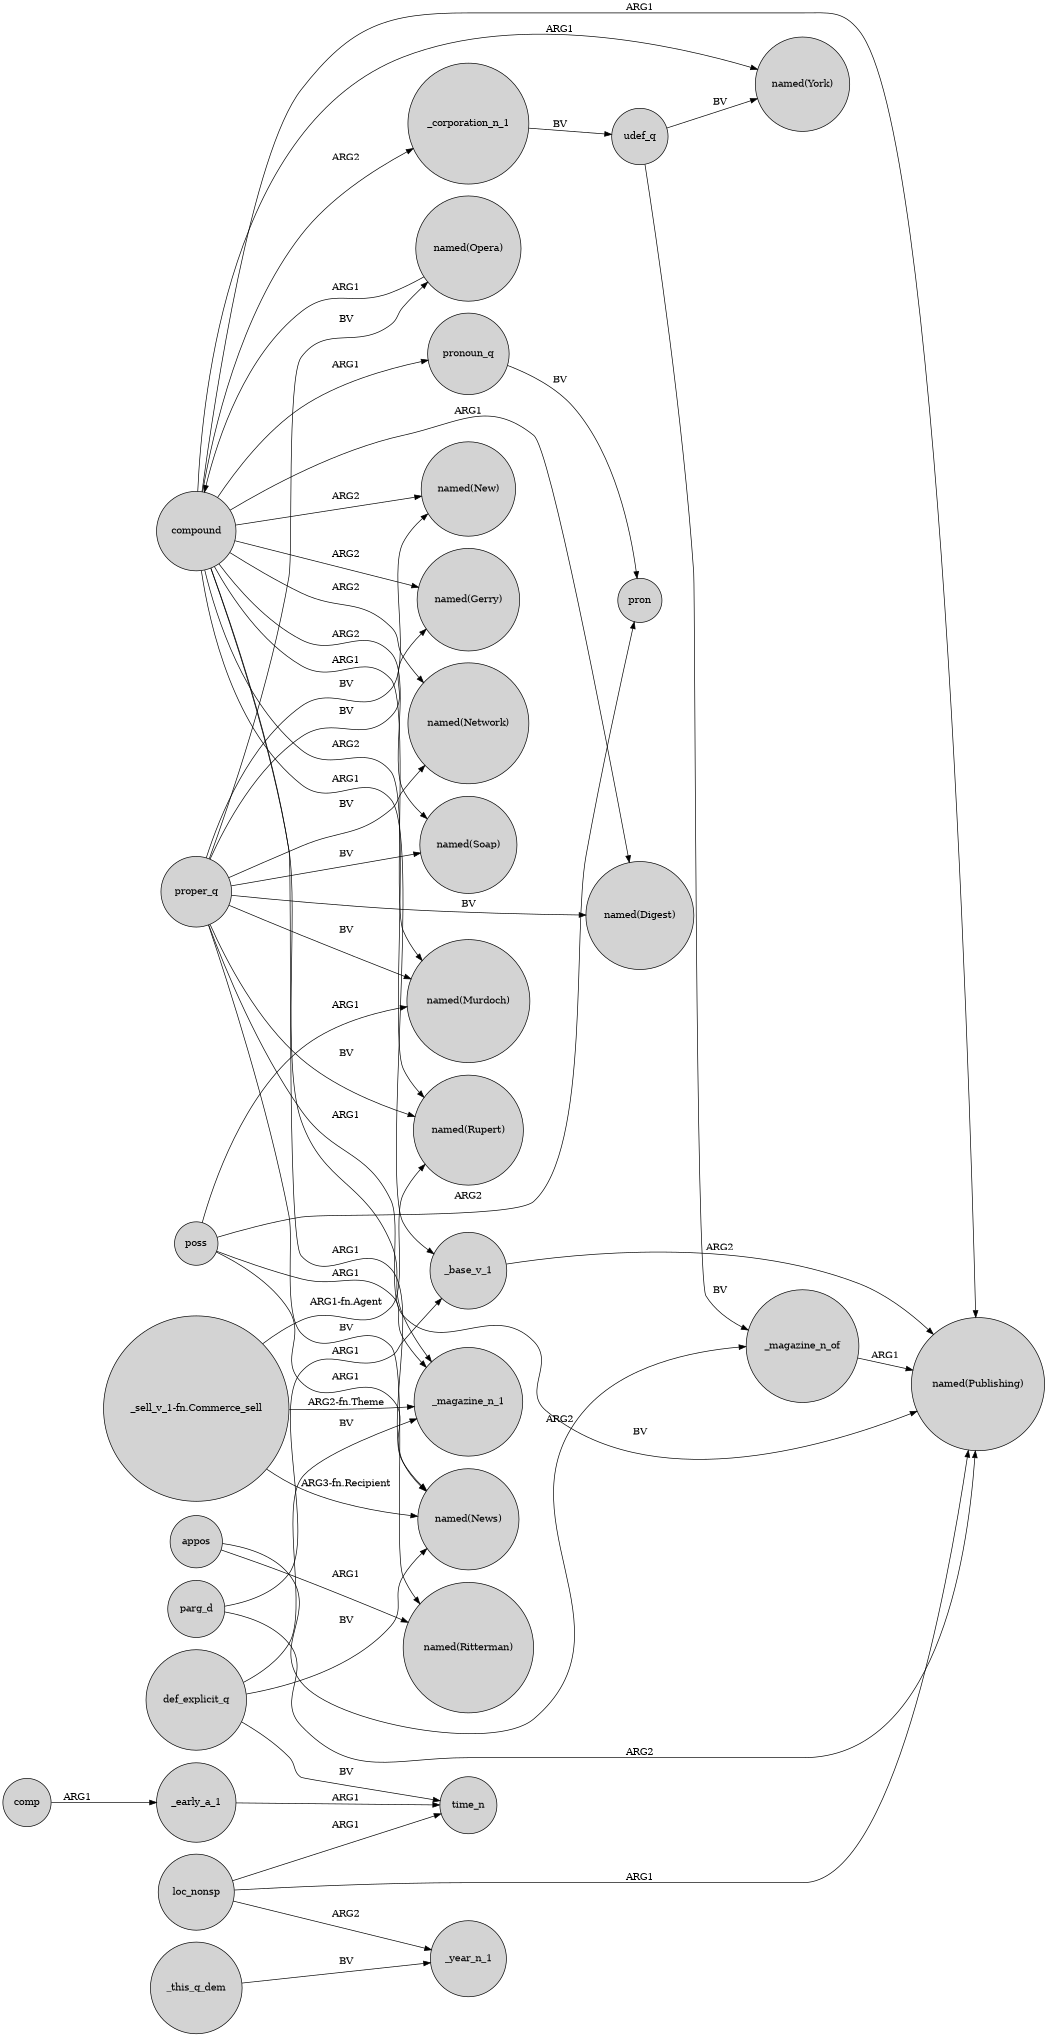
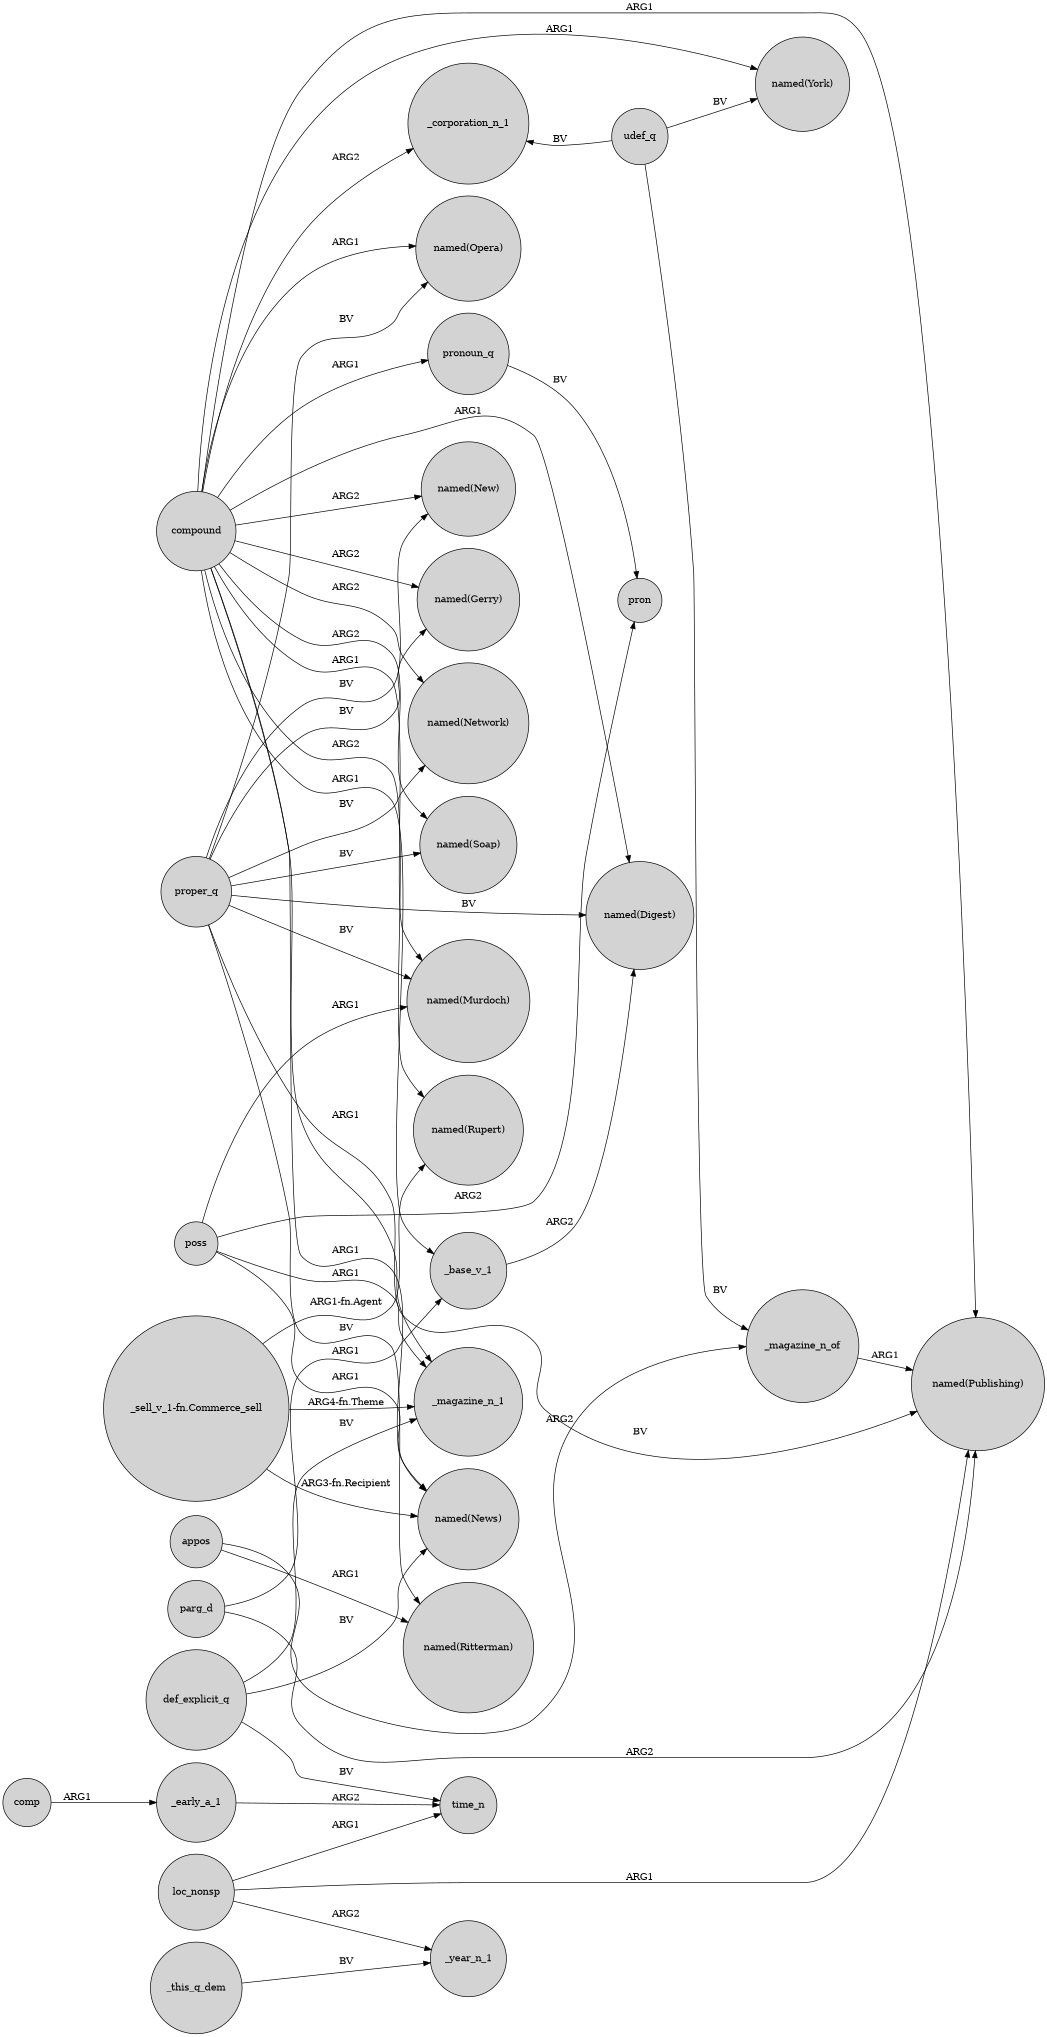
(567, 131) -> (573, 145)
(276, 337) -> (260, 326)
(286, 1044) -> none
(726, 1255) -> (606, 1143)
(346, 1403) -> (346, 1403)
(346, 1798) -> (346, 1798)
